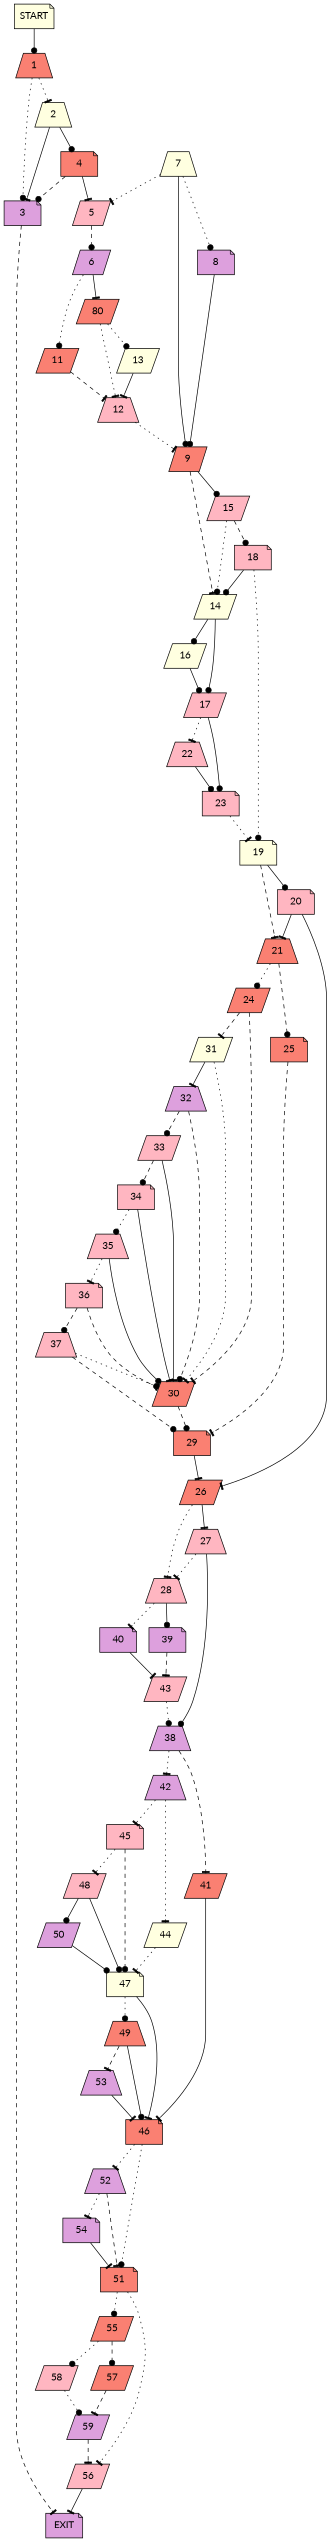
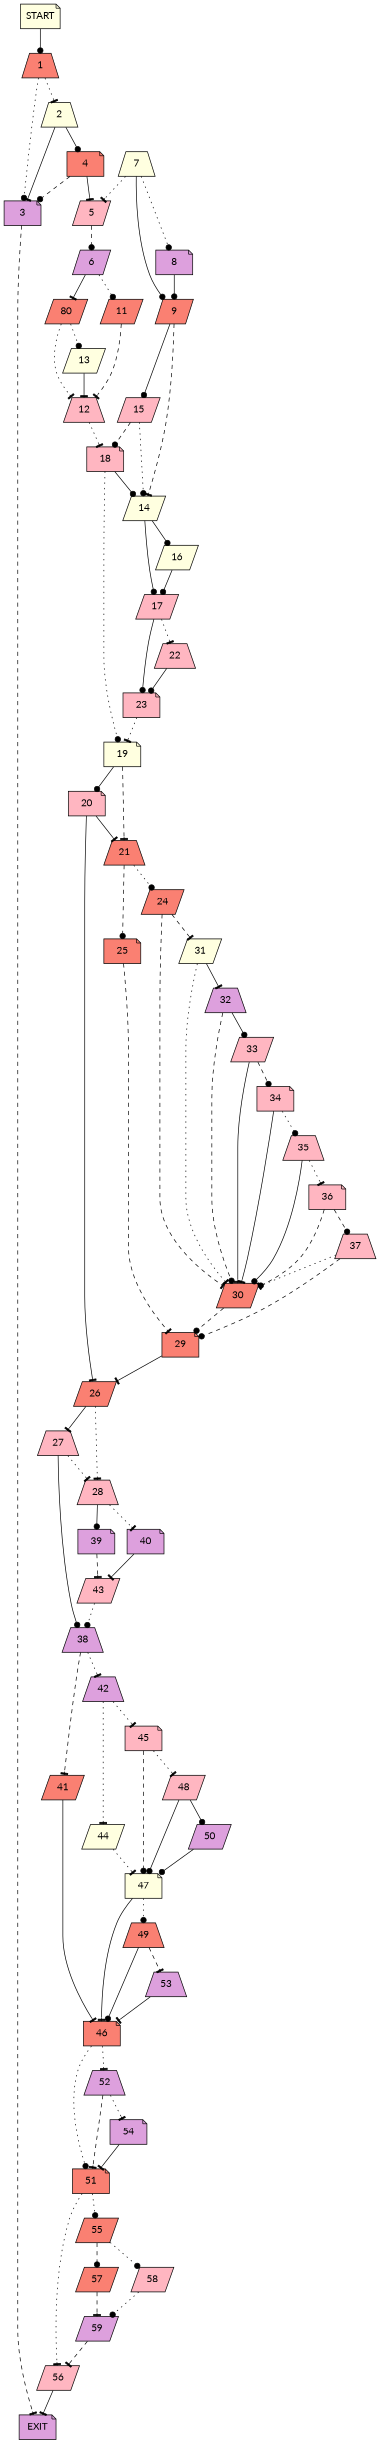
(154, 435) -> (94, 433)
(174, 1121) -> (237, 1023)
